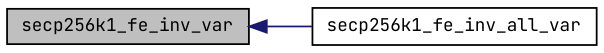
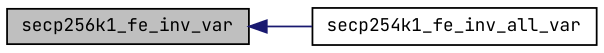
(455, 26) -> (455, 26)
